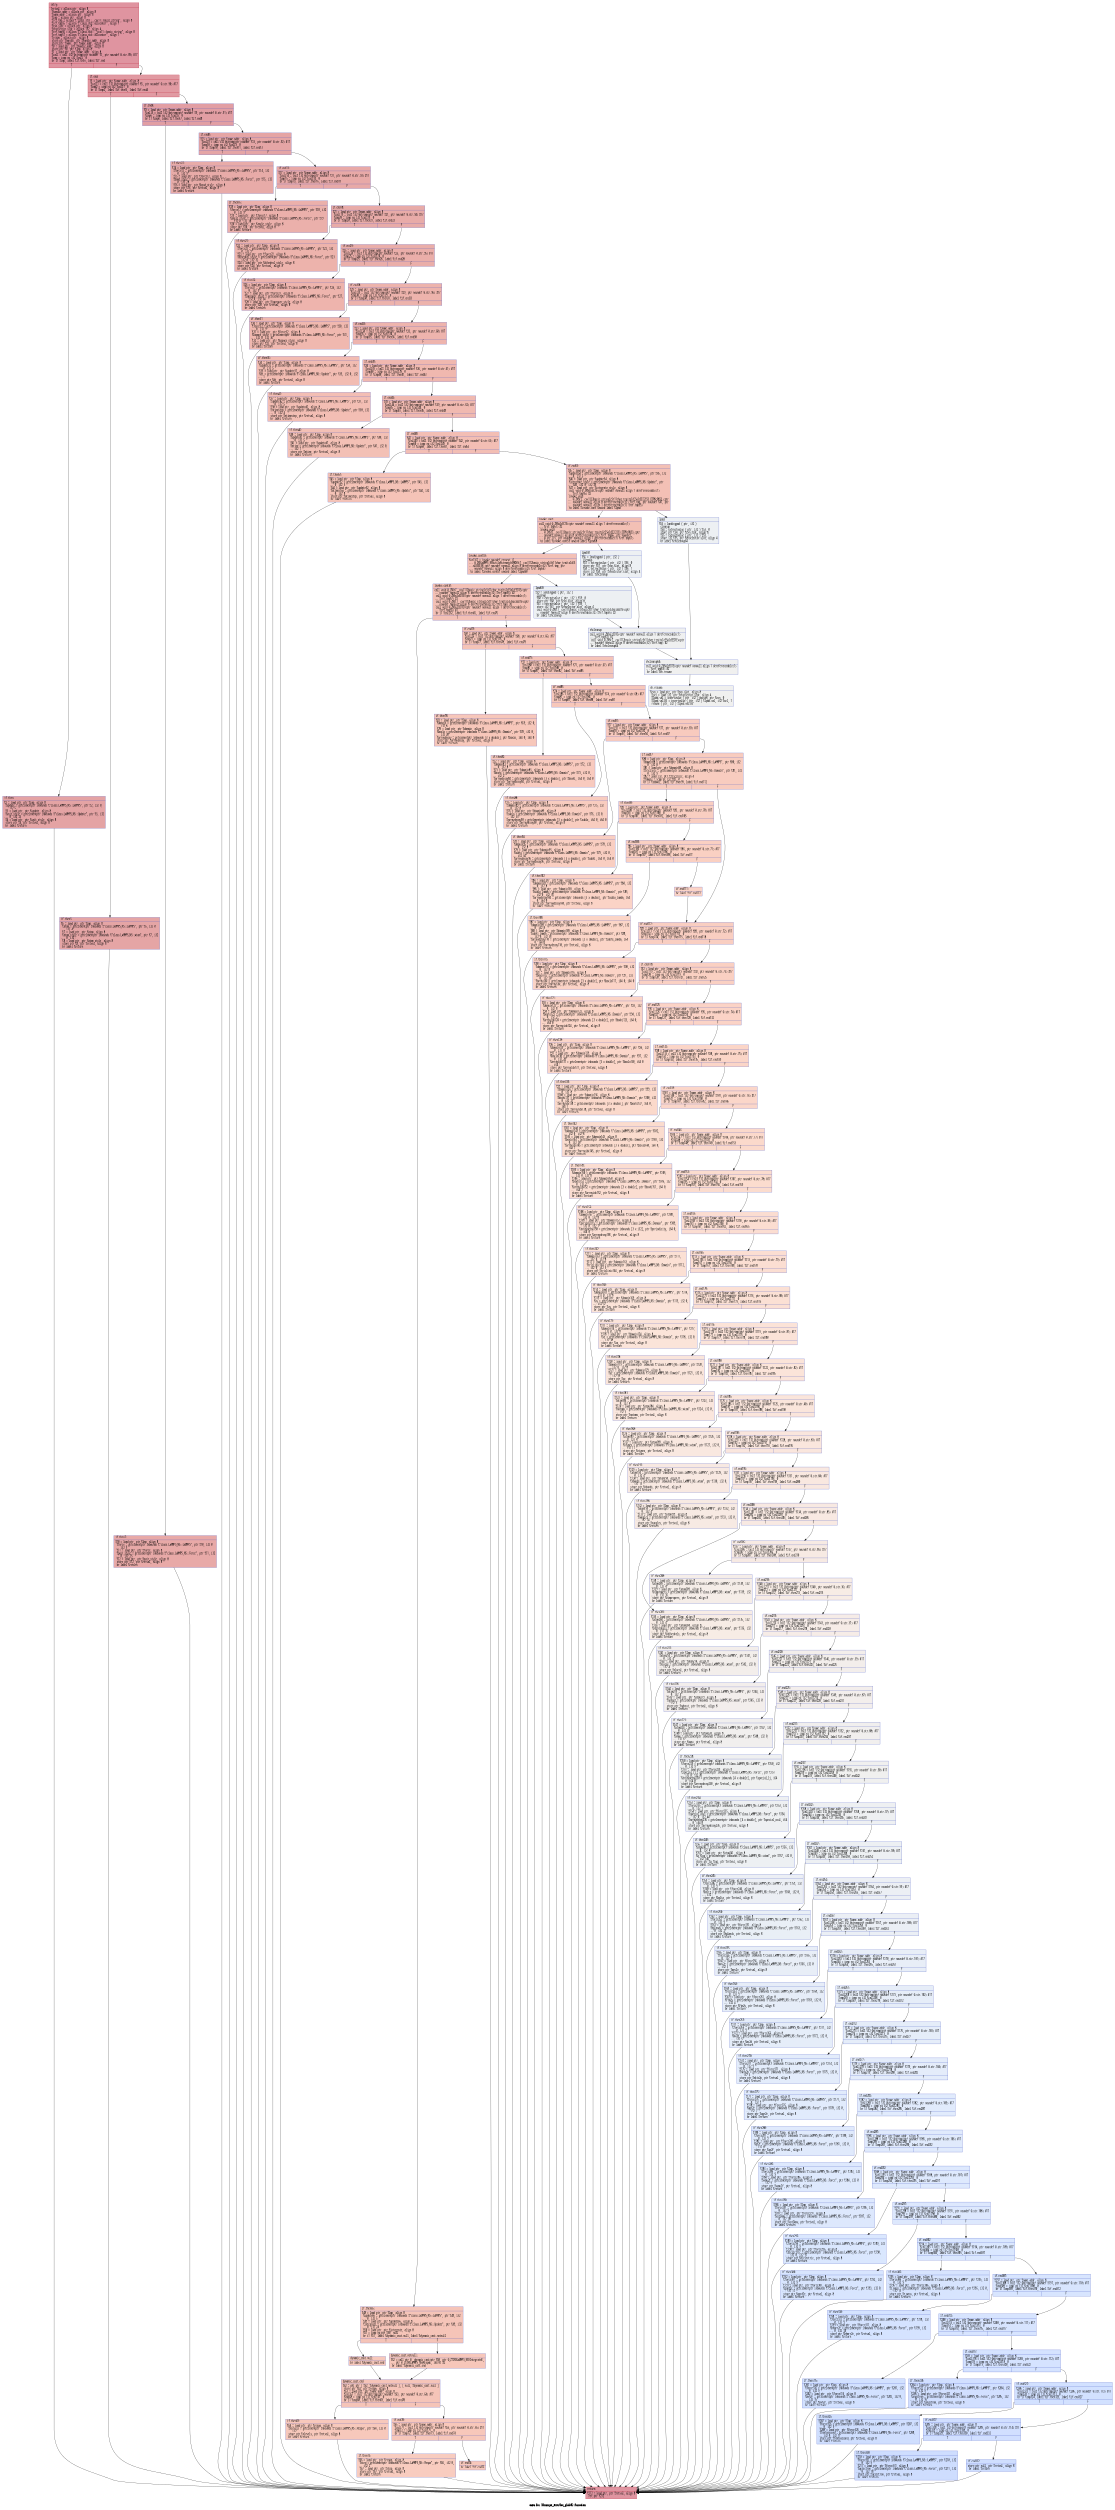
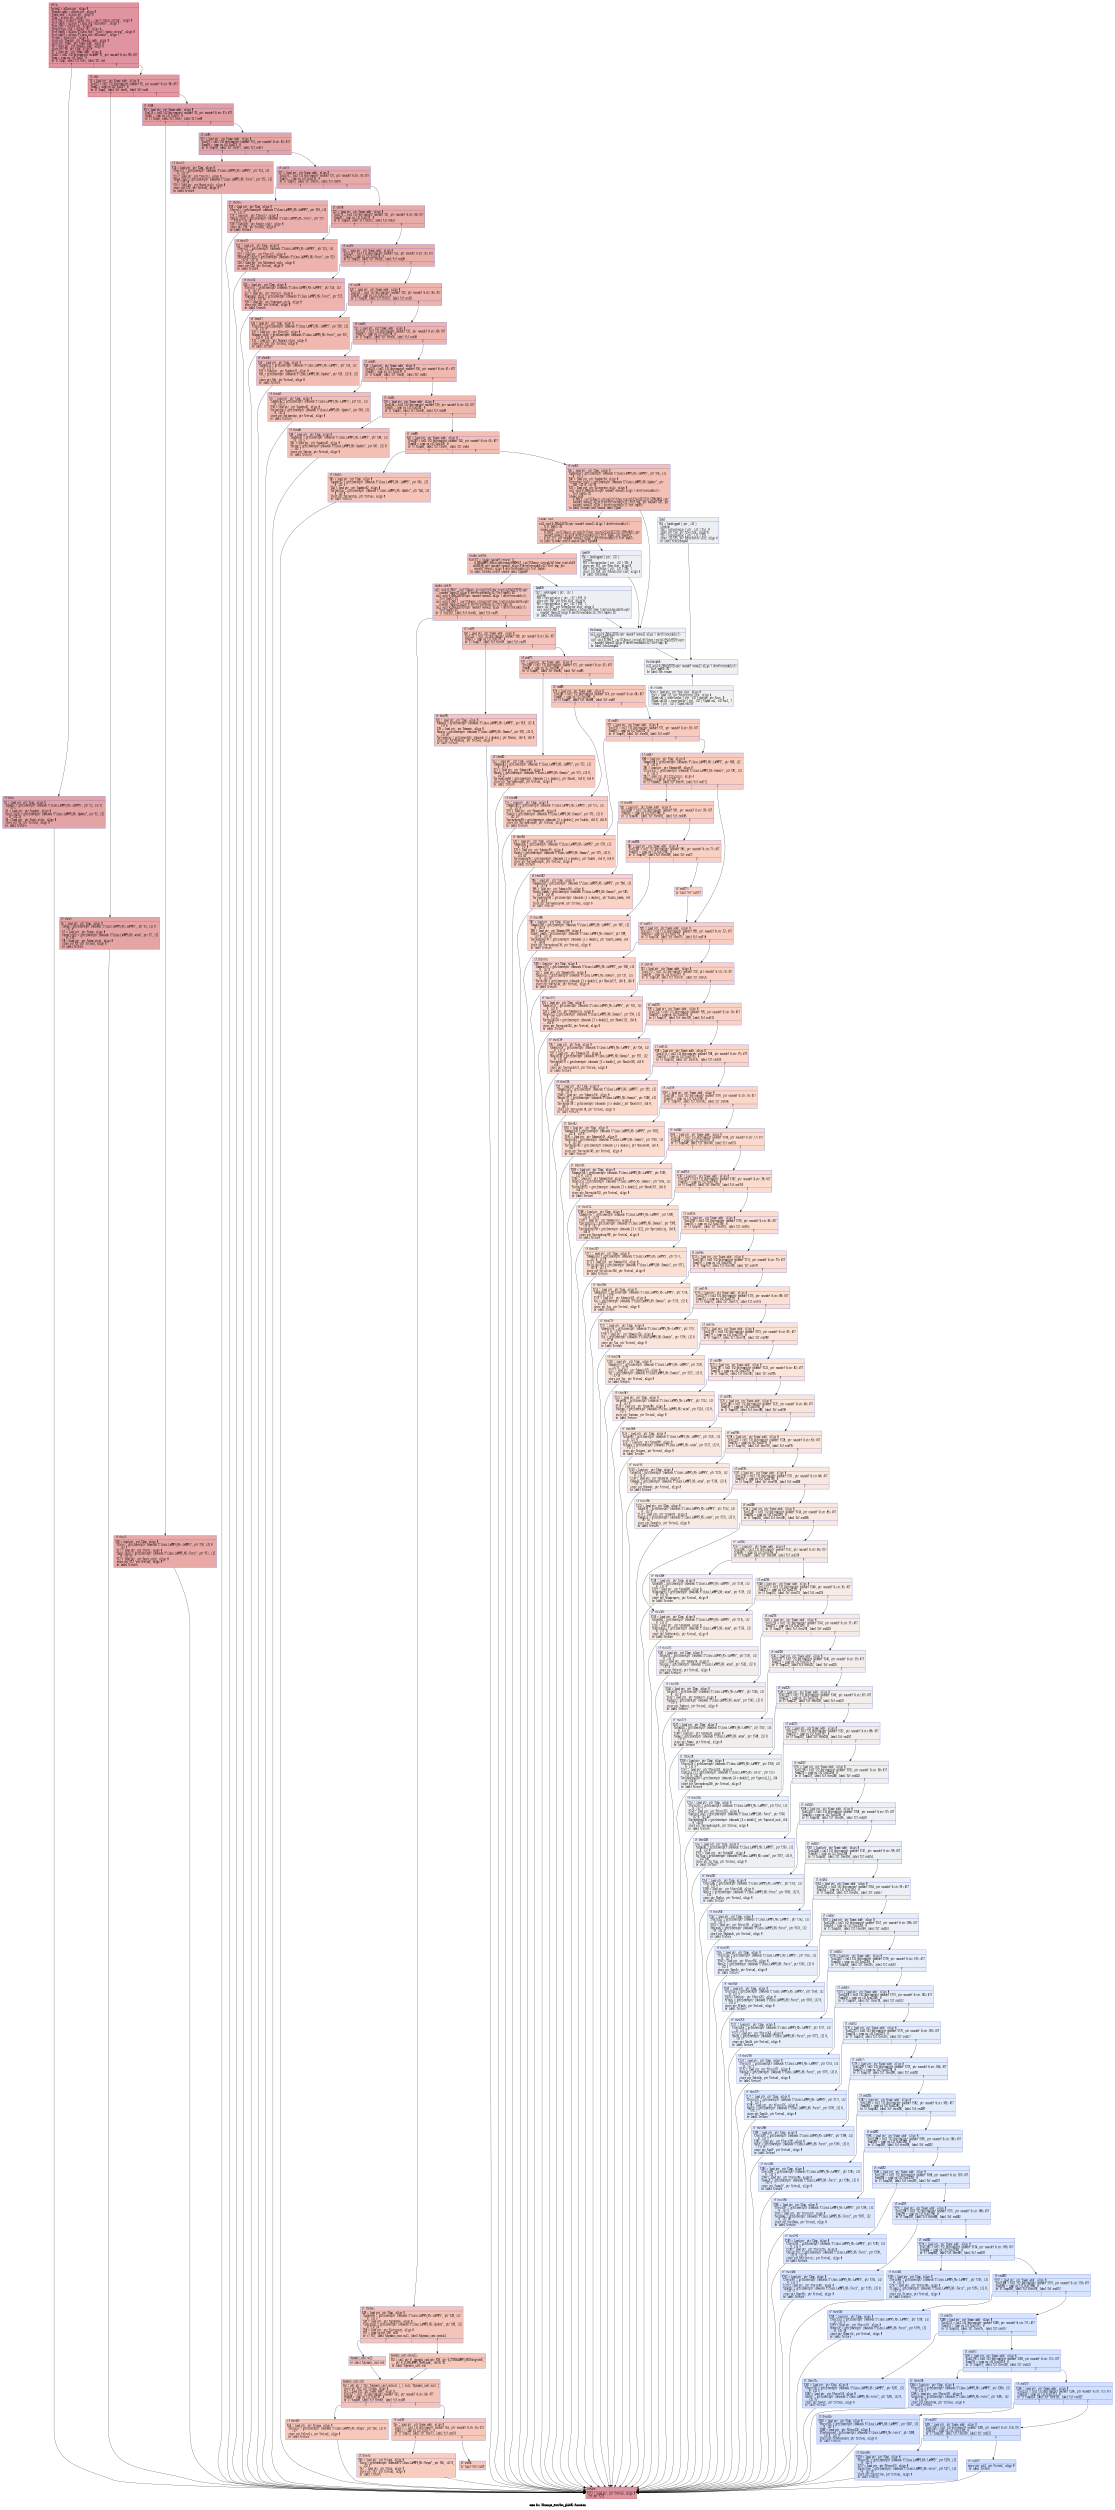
(661, 514) -> (650, 568)
(690, 679) -> (692, 681)
none -> (680, 1240)
(754, 1622) -> (753, 1604)
